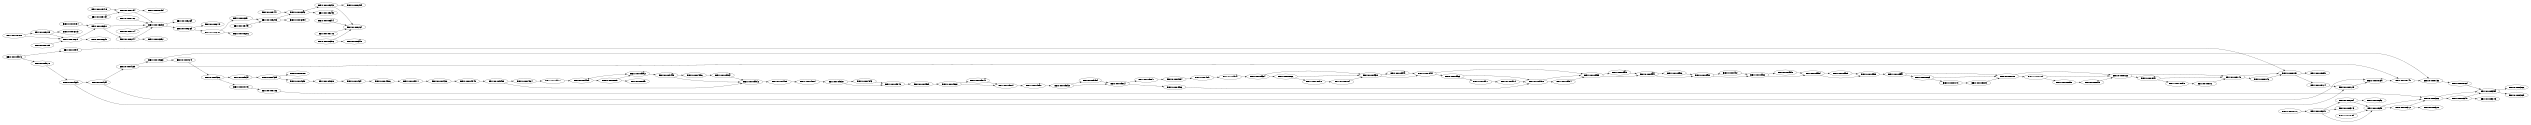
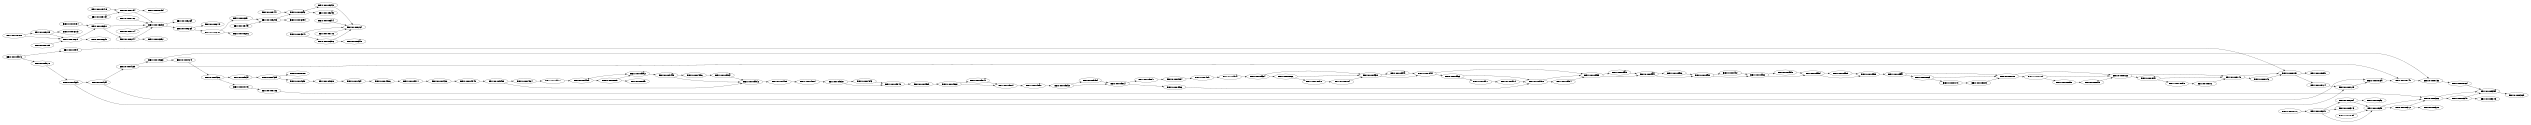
(354, 5) -> none
none -> (298, 34)
(2517, 87) -> none
